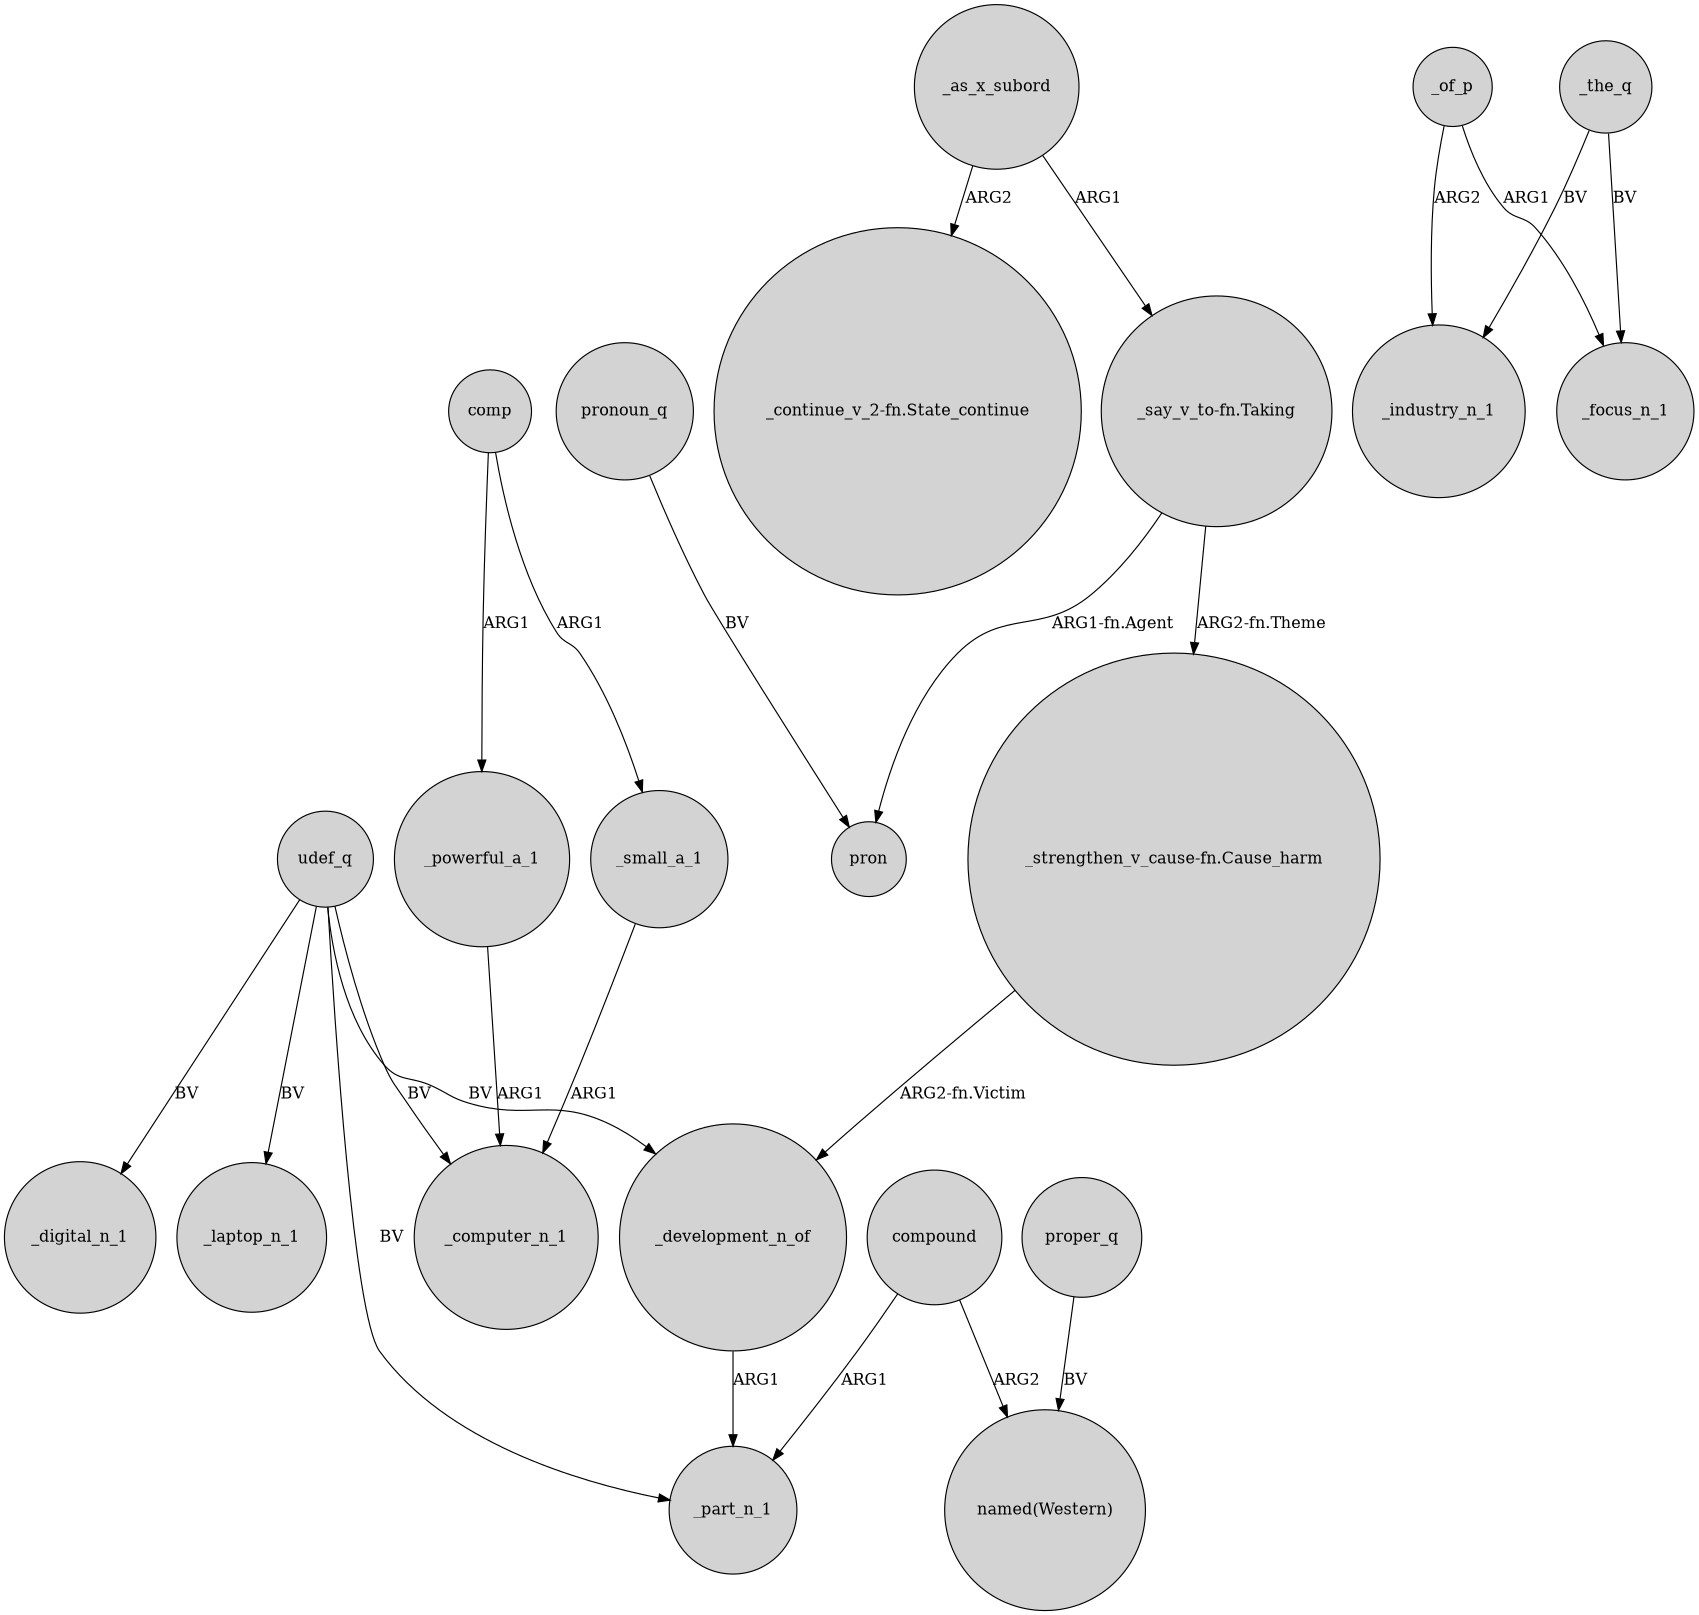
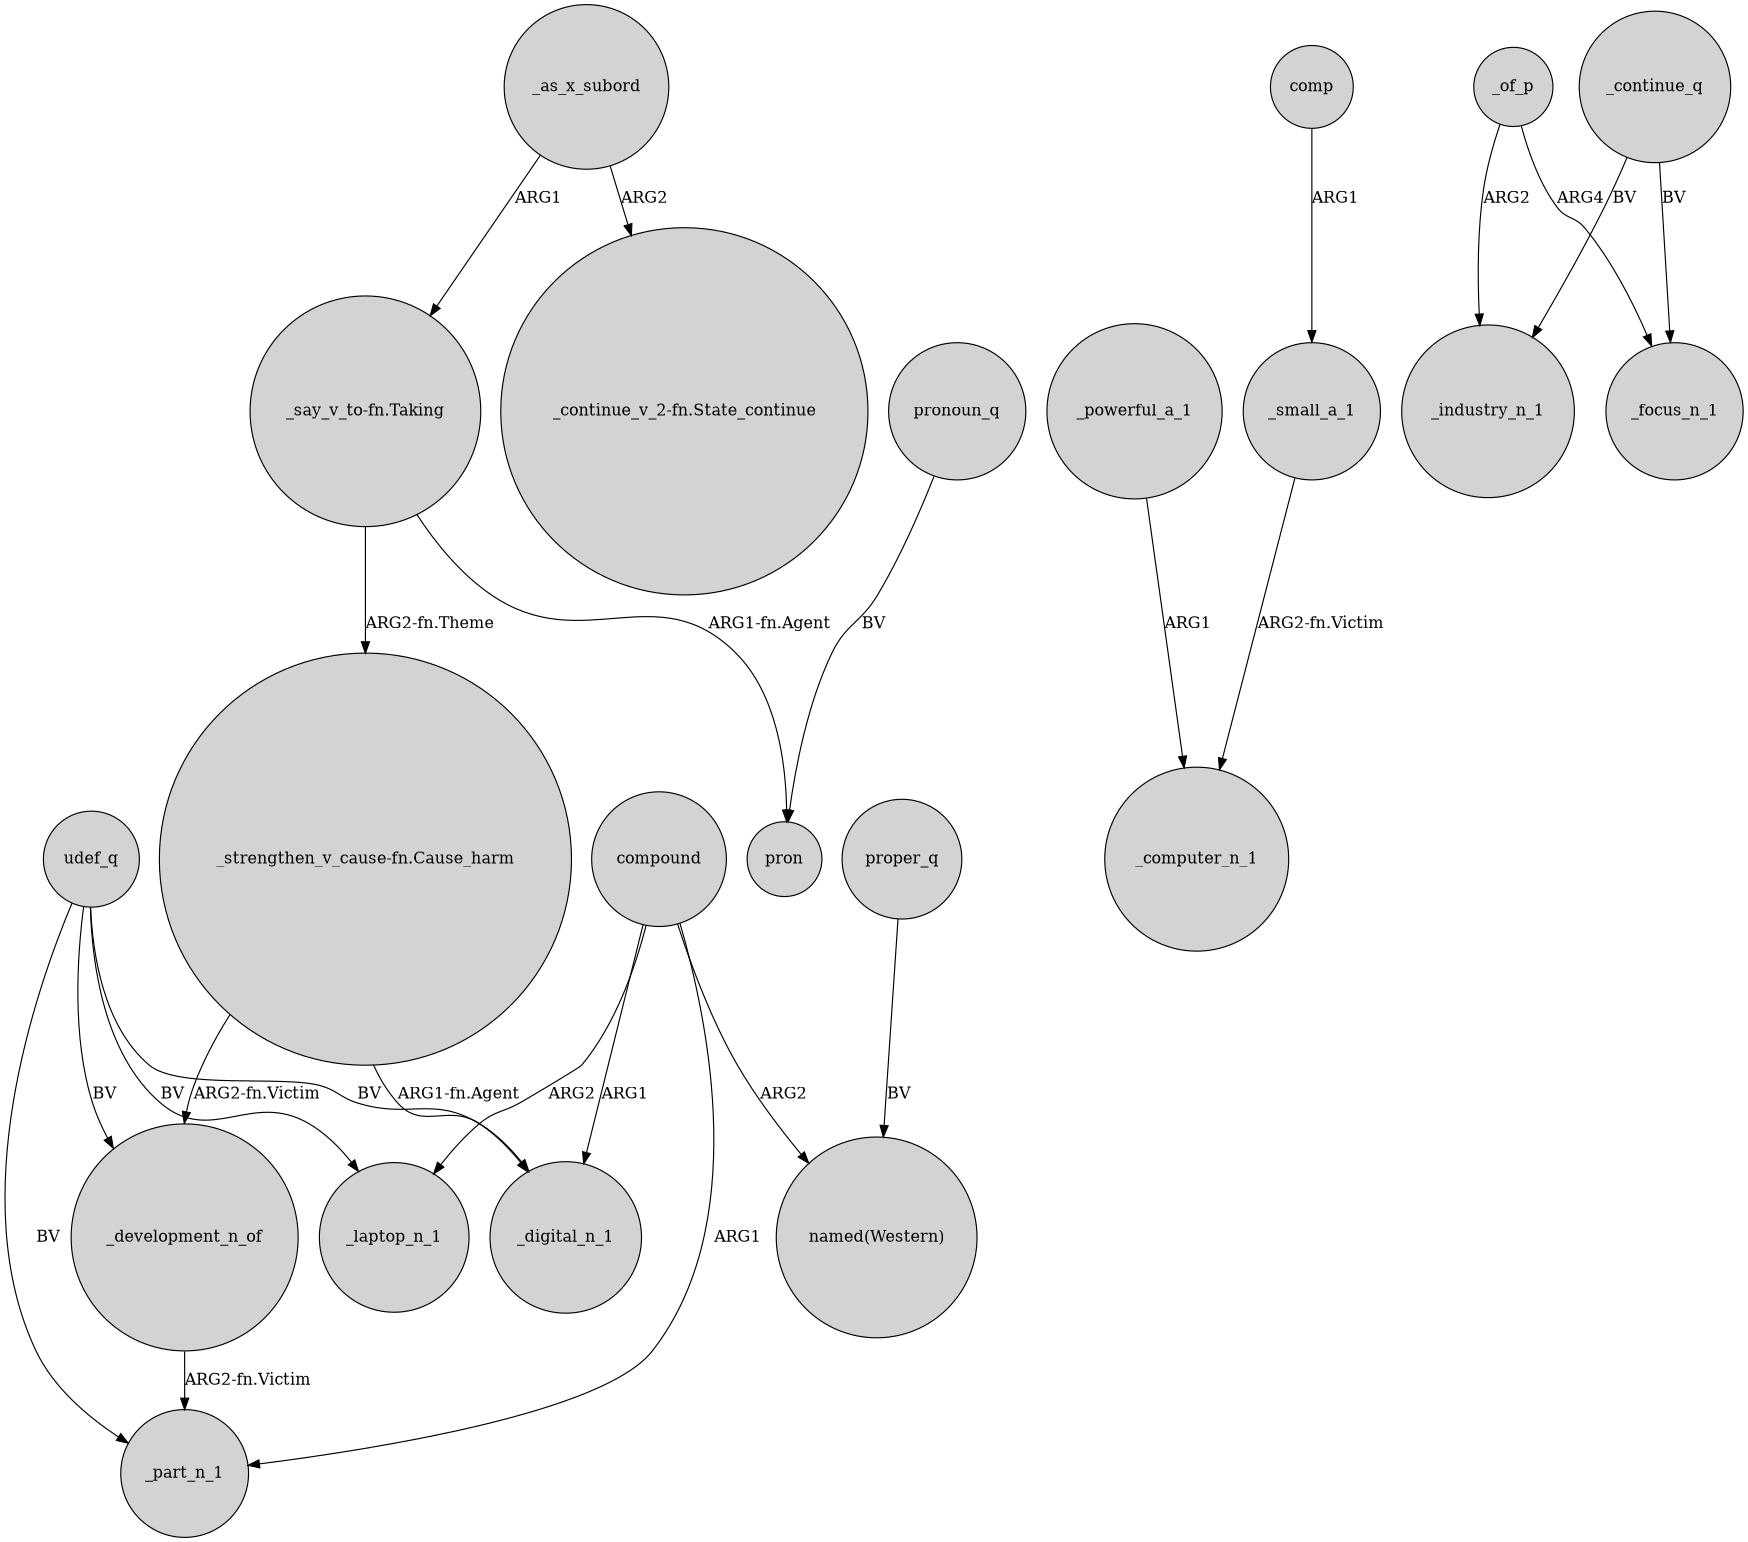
(1606, 87) -> (1655, 87)
(1527, 199) -> (1581, 199)
(483, 606) -> none
(373, 1037) -> none
none -> (615, 1039)
none -> (574, 1071)
(594, 1094) -> (1321, 624)
none -> (434, 1116)
(757, 1381) -> (248, 1381)
